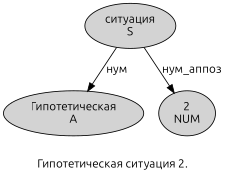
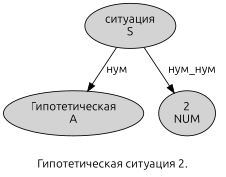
(192, 70) -> (192, 70)
